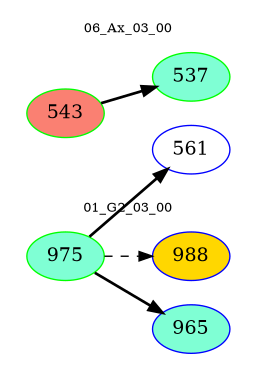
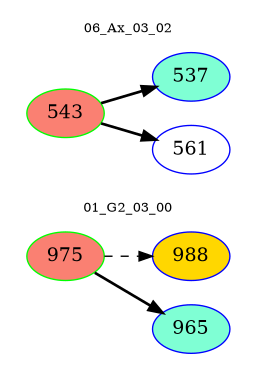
(128, 29) -> (128, 29)
(191, 77) -> (191, 77)
(123, 207) -> (122, 130)
(66, 256) -> (66, 256)
